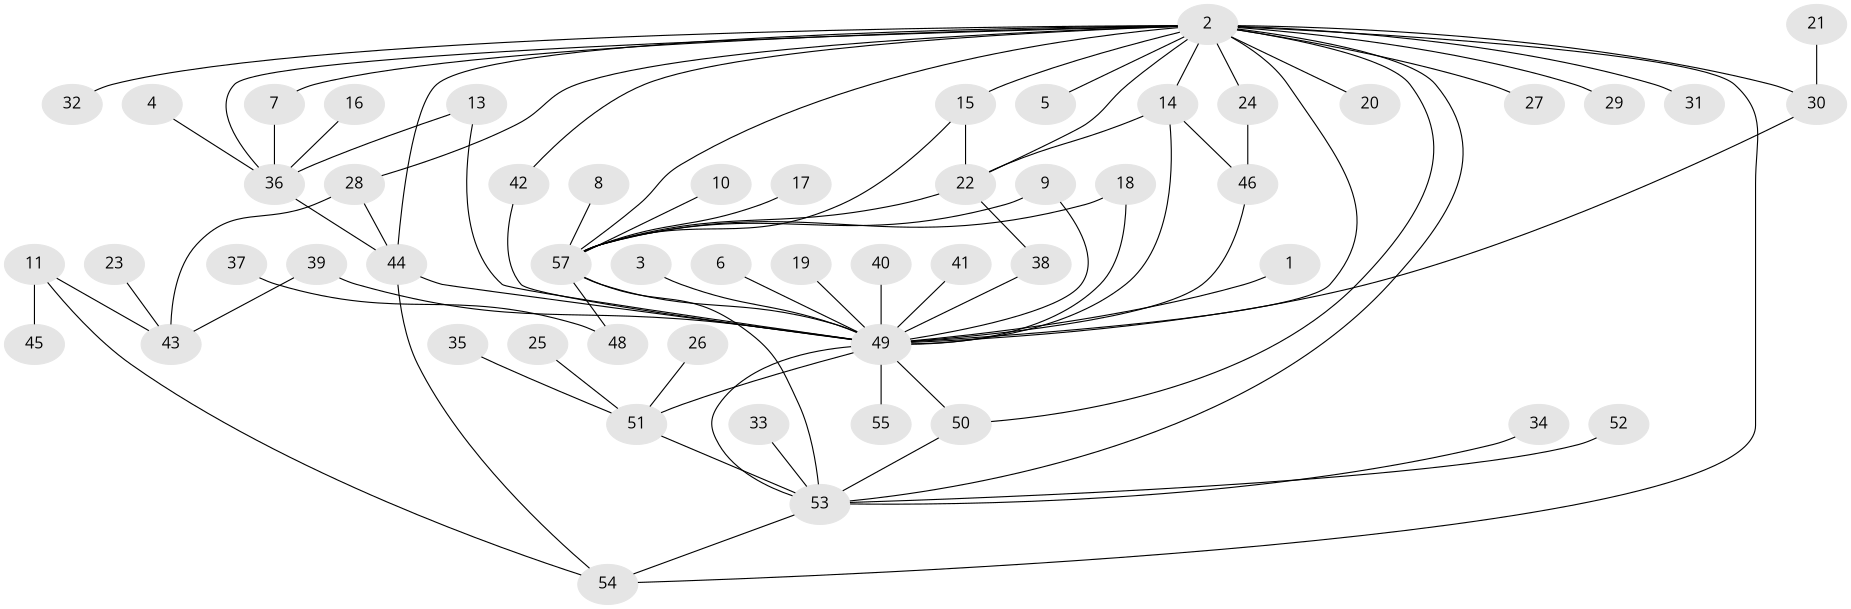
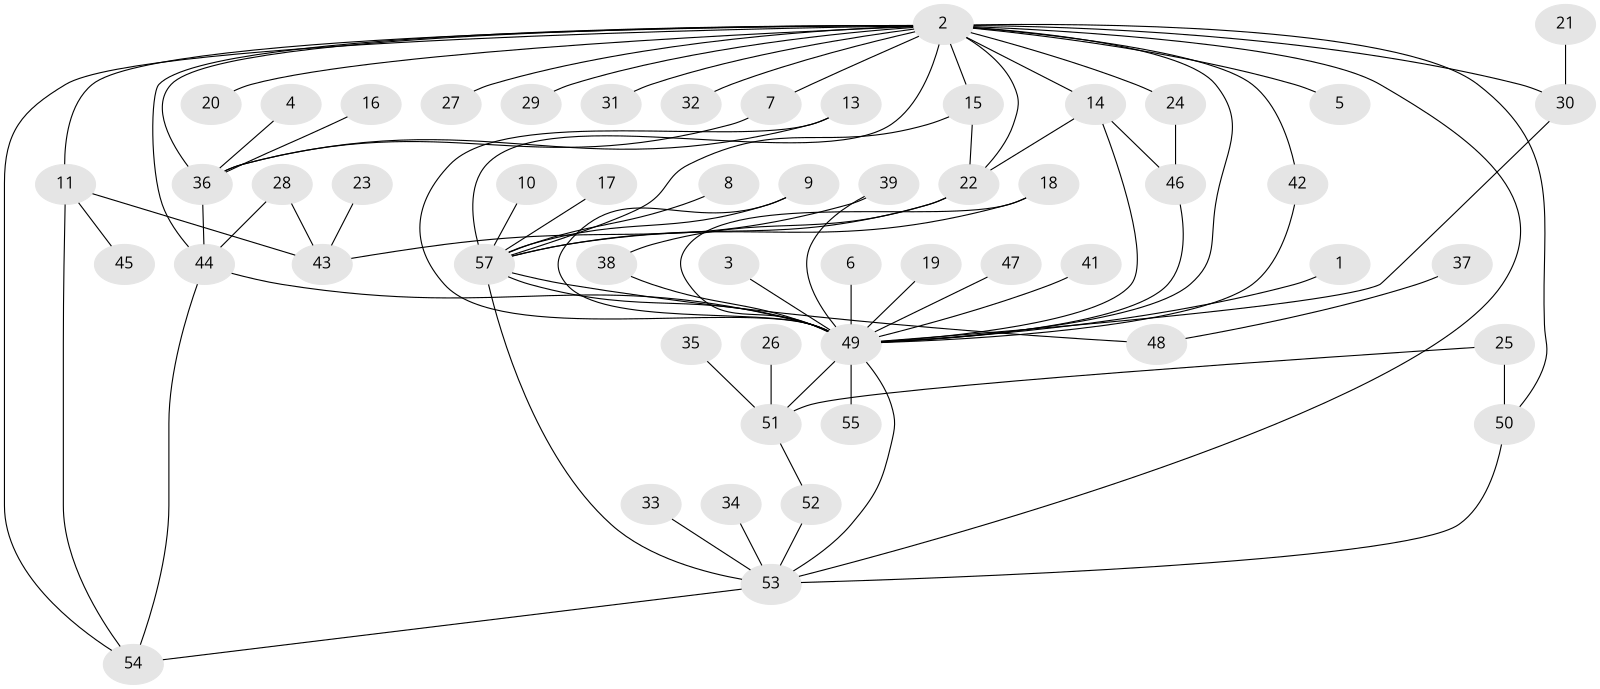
(727, 56) -> (457, 36)
(881, 264) -> (1011, 264)
(921, 384) -> (1504, 385)
(722, 462) -> (791, 464)
